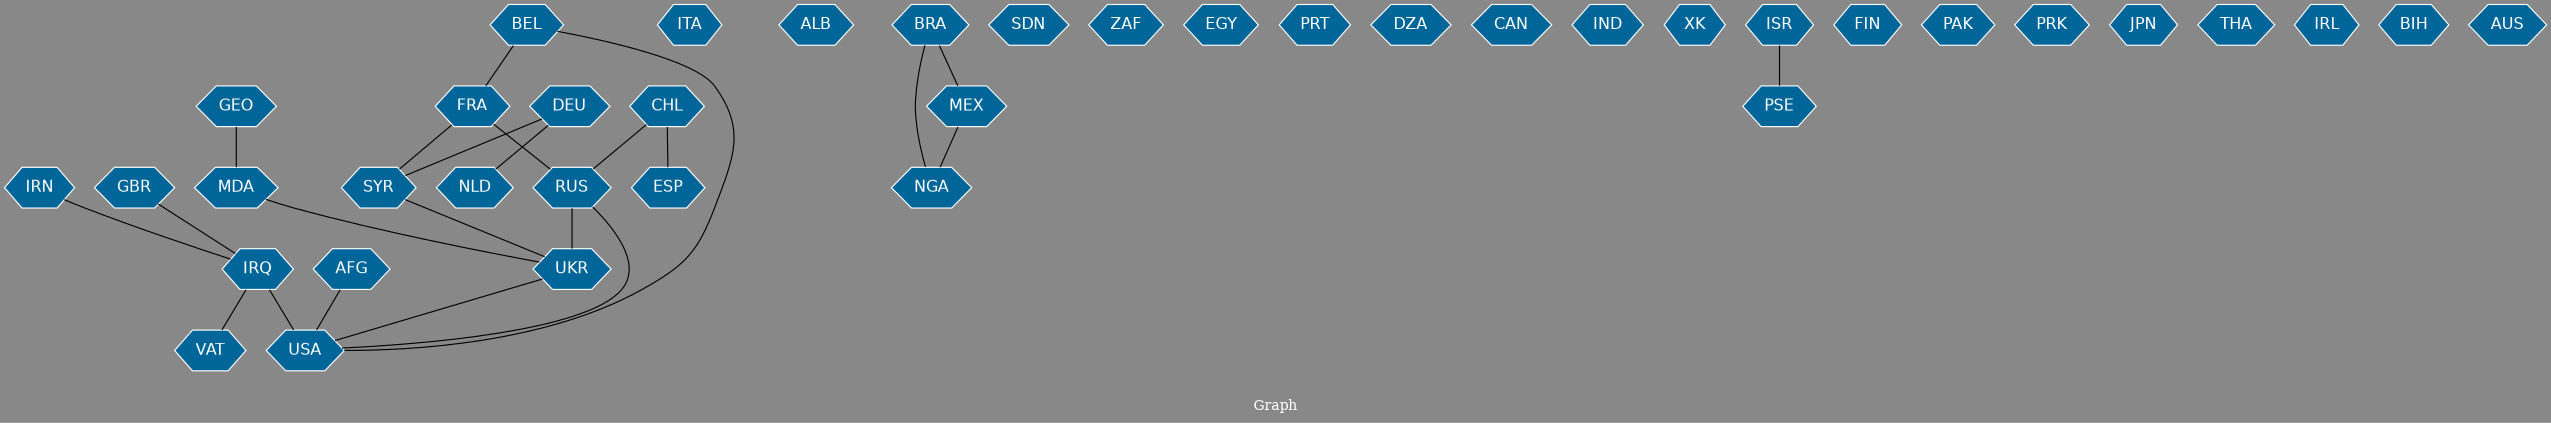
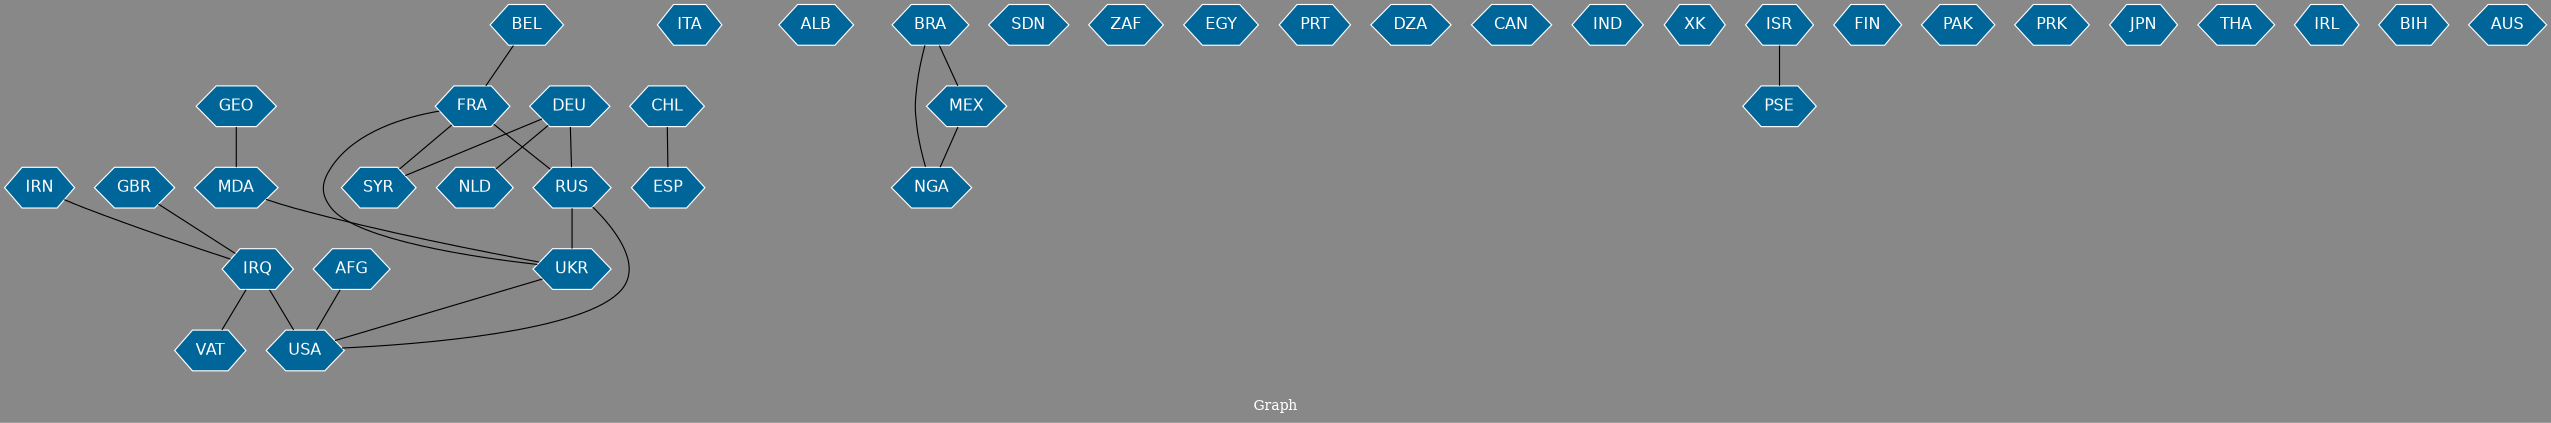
(620, 147) -> (571, 147)
(475, 228) -> (334, 211)
(684, 260) -> none
